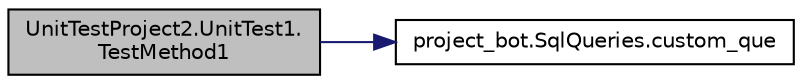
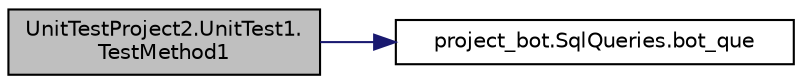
(595, 42) -> (595, 42)
